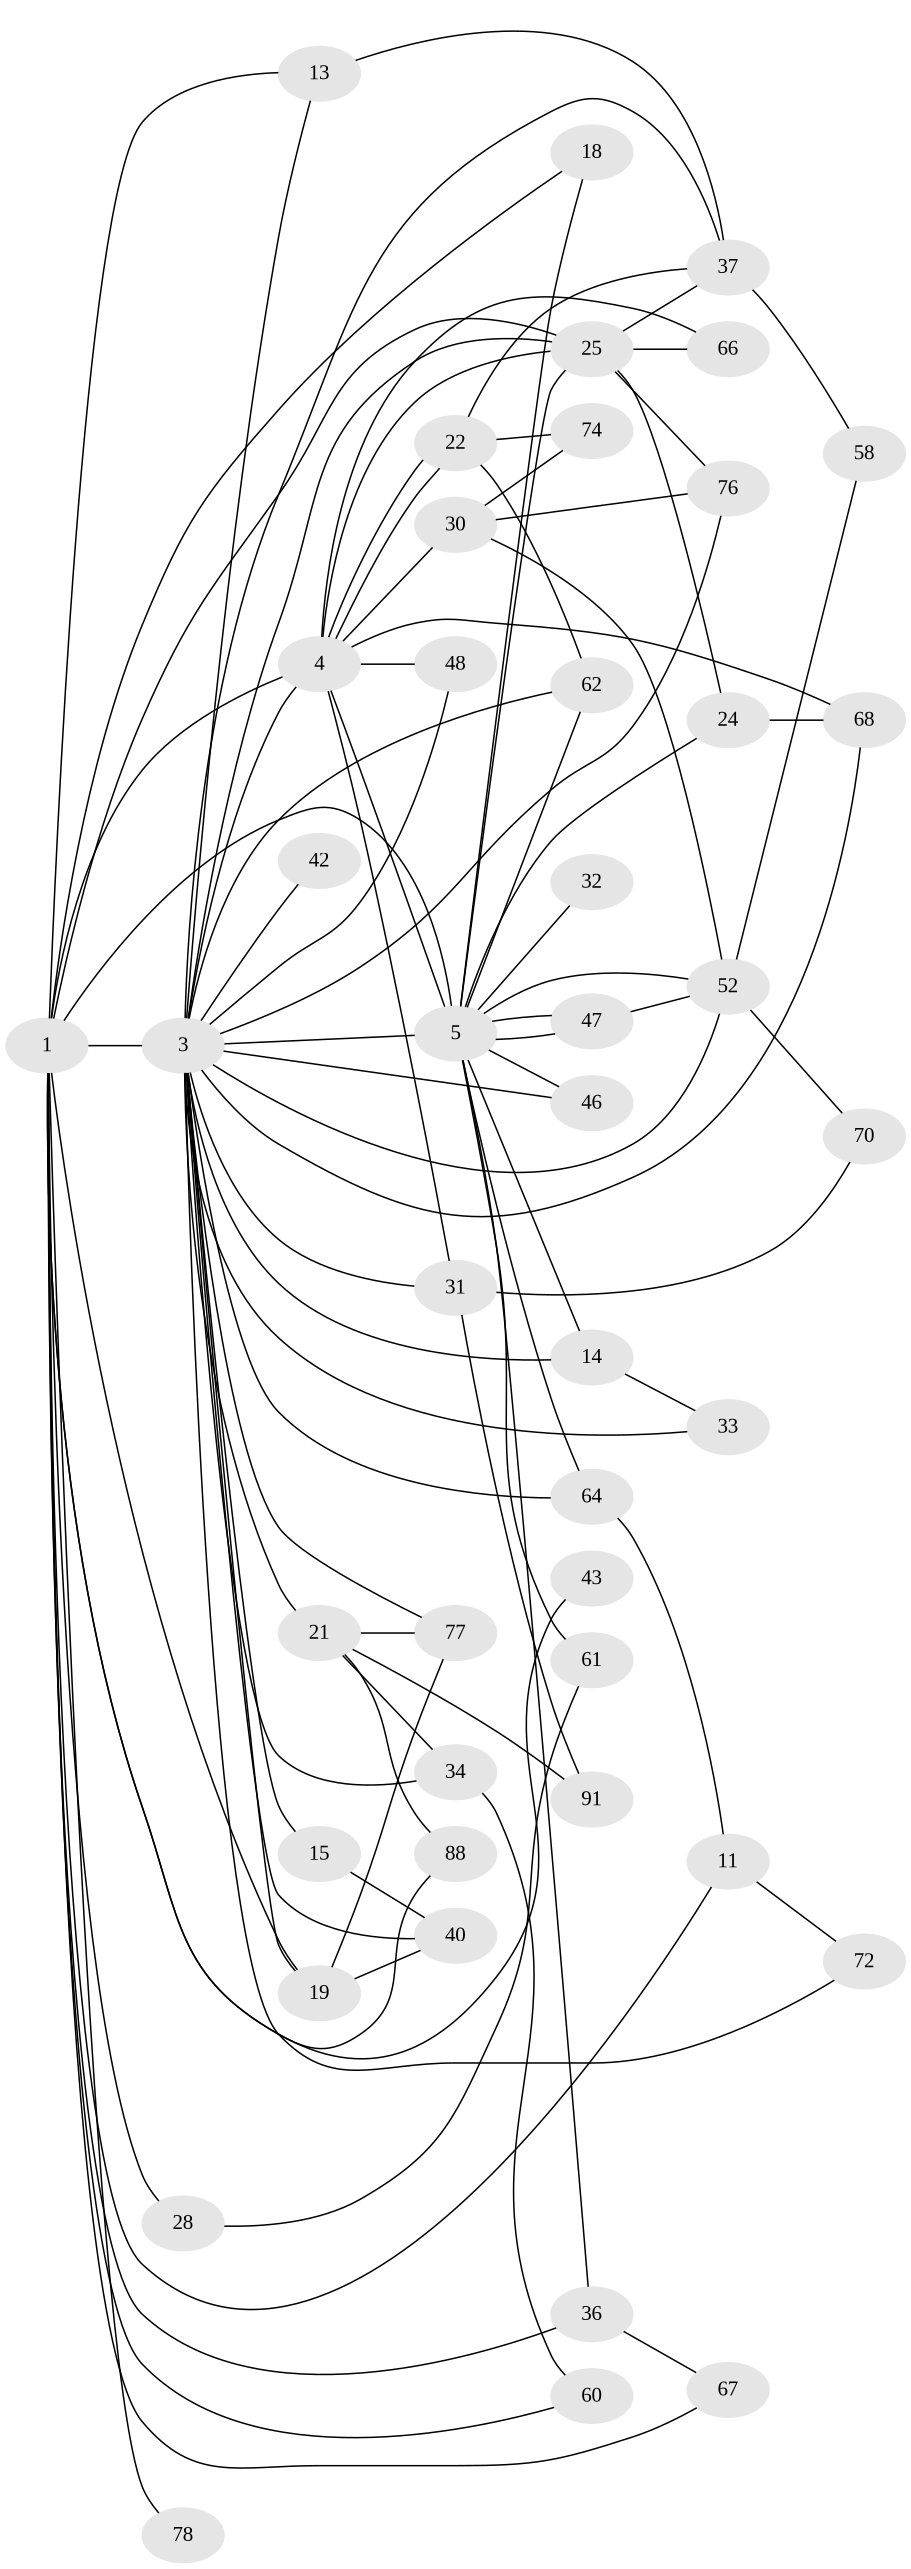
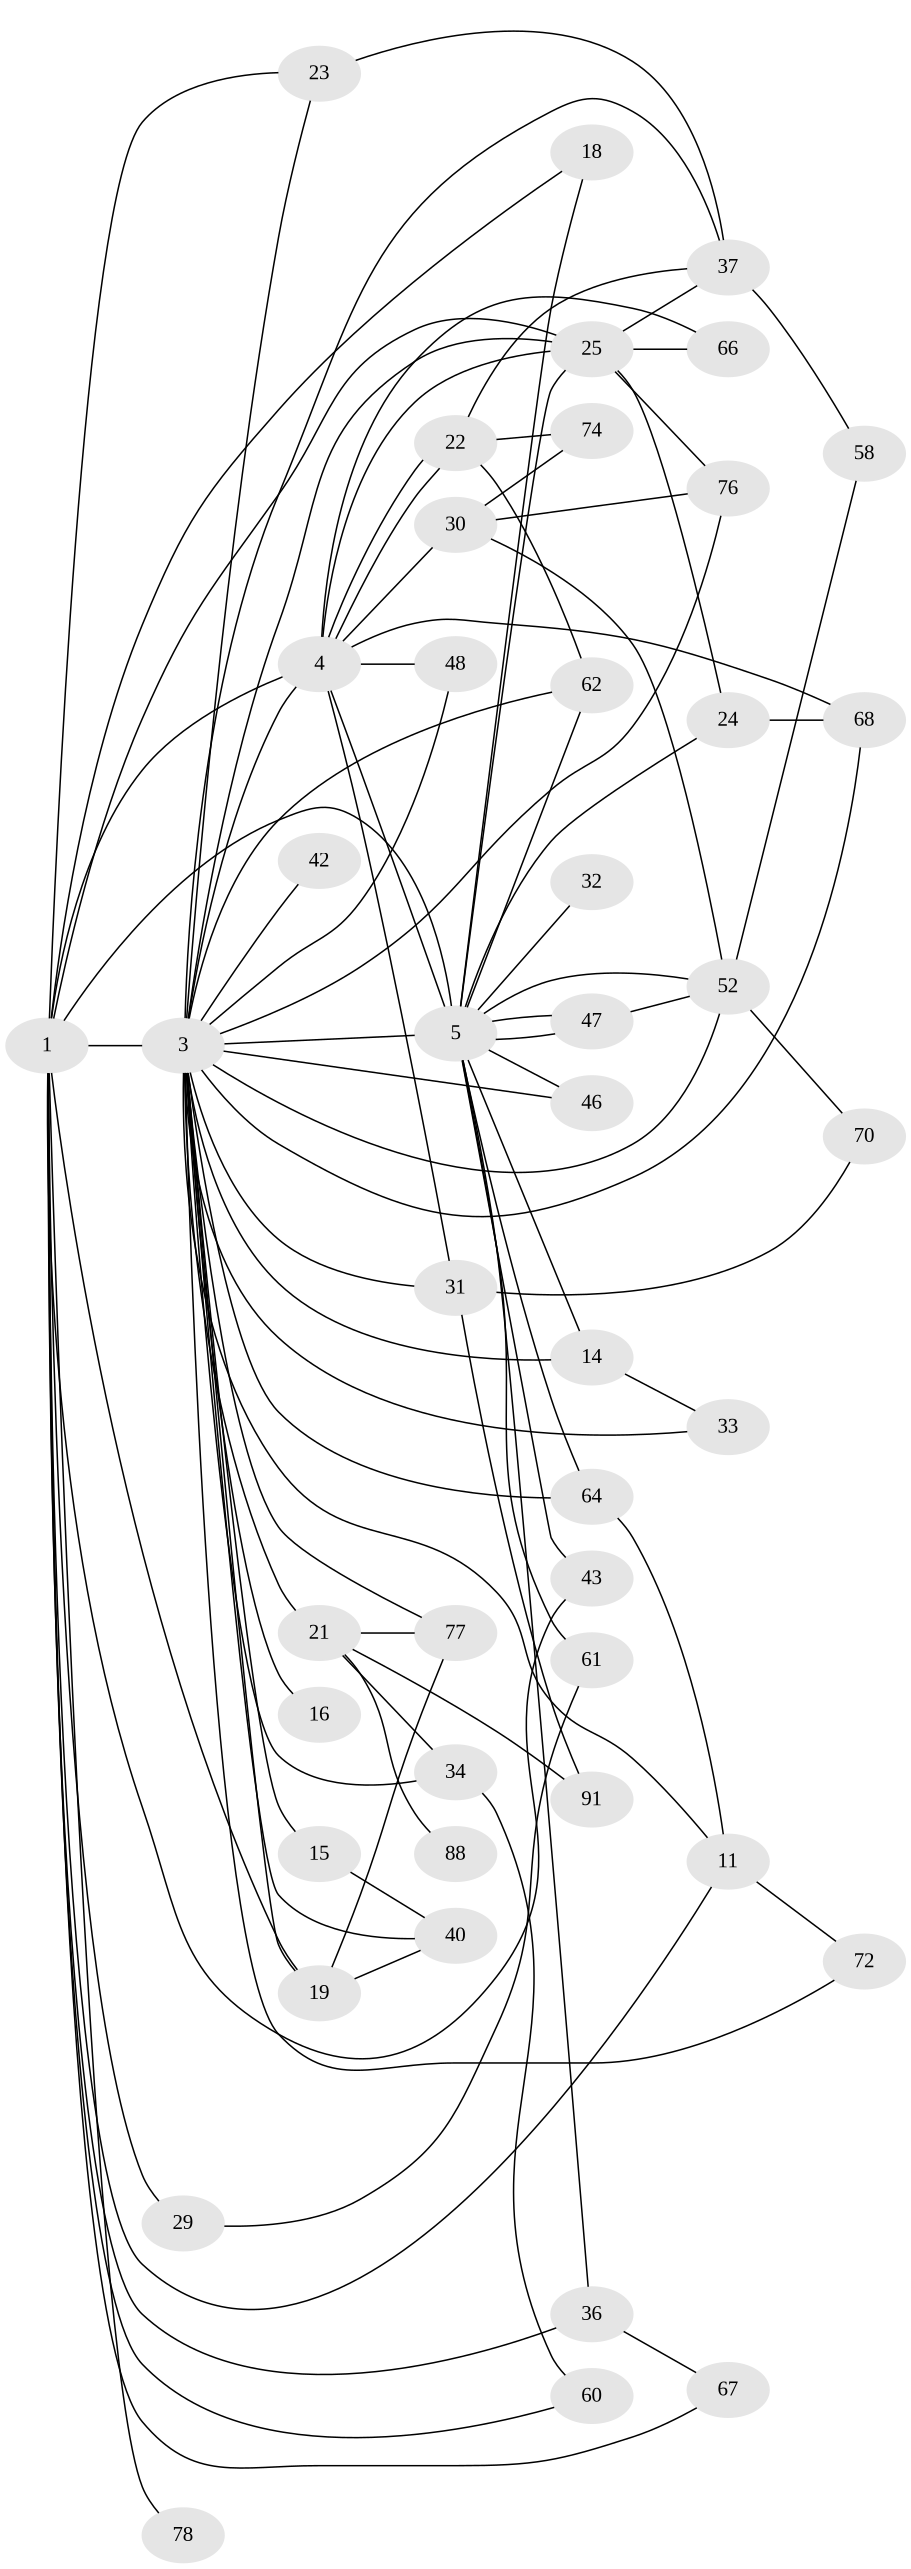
(319, 74) -> (319, 74)
none -> (520, 1374)
none -> (347, 1521)
(114, 1710) -> none
none -> (319, 1715)
(183, 2223) -> (183, 2223)
